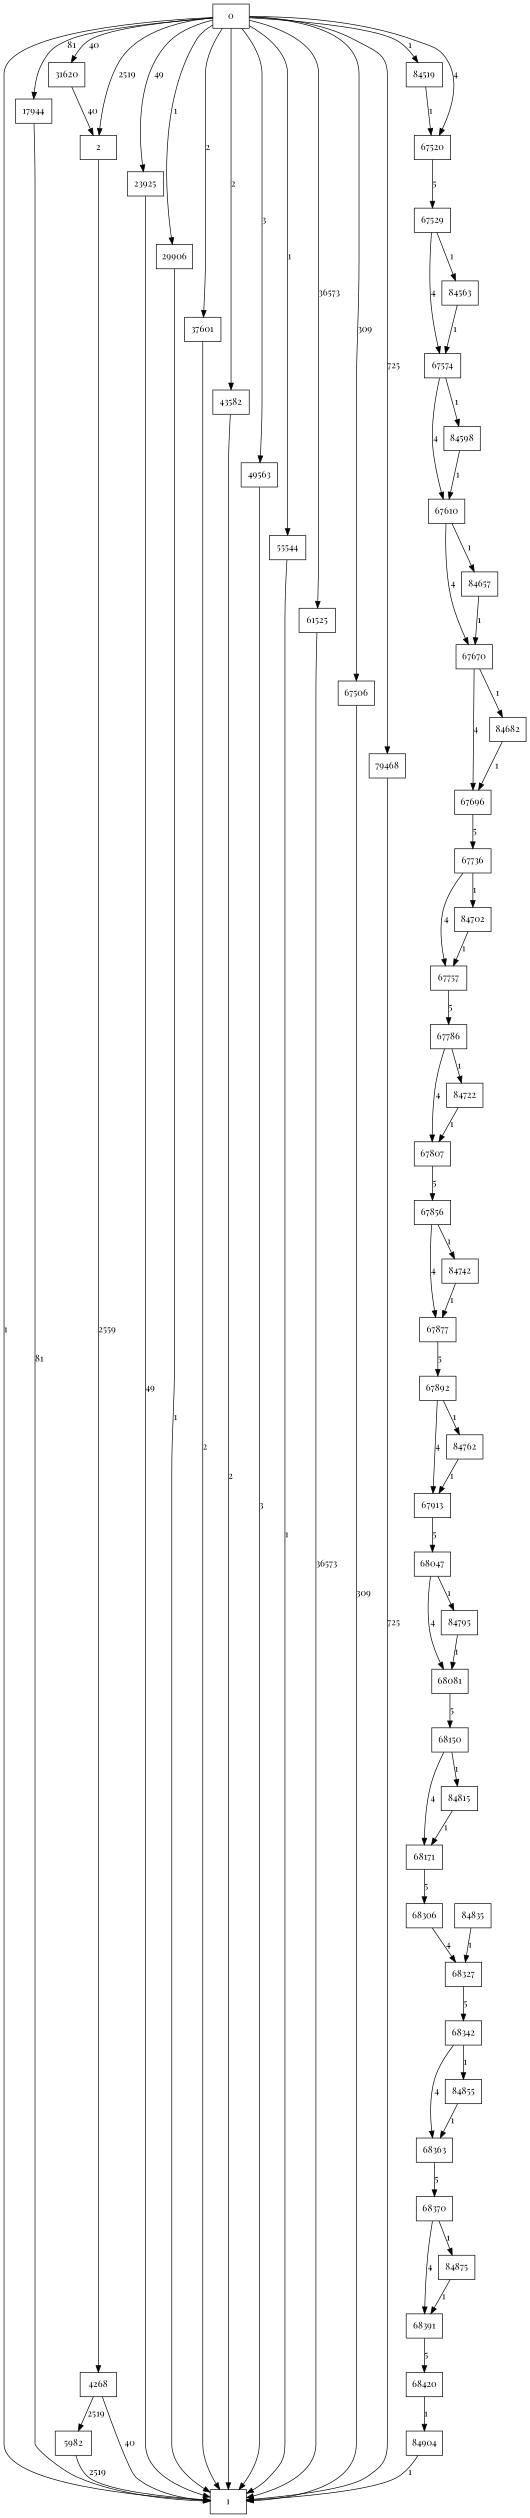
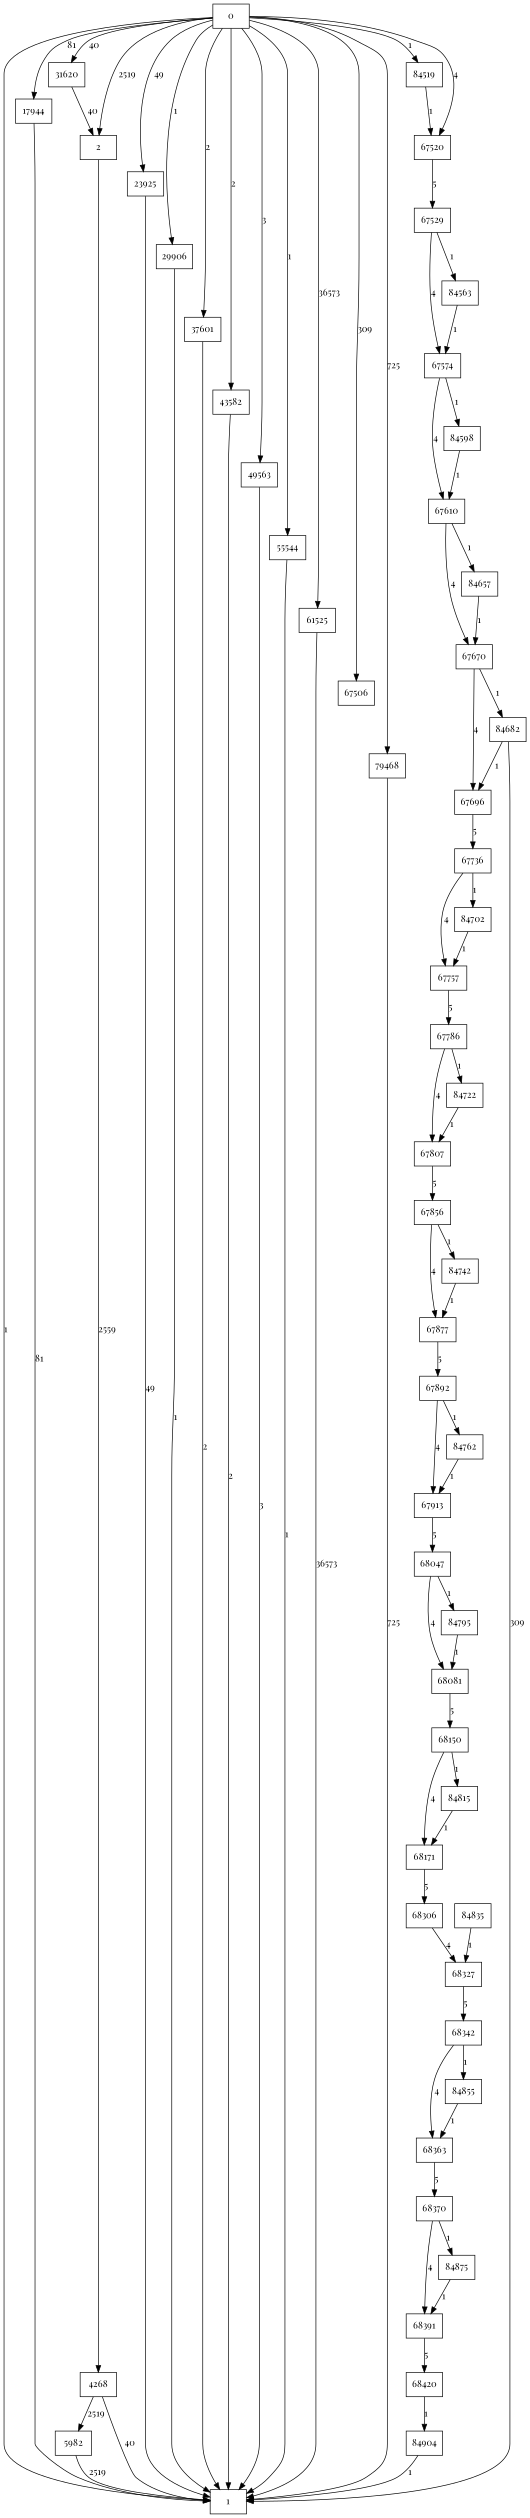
(356, 1639) -> (510, 1730)
